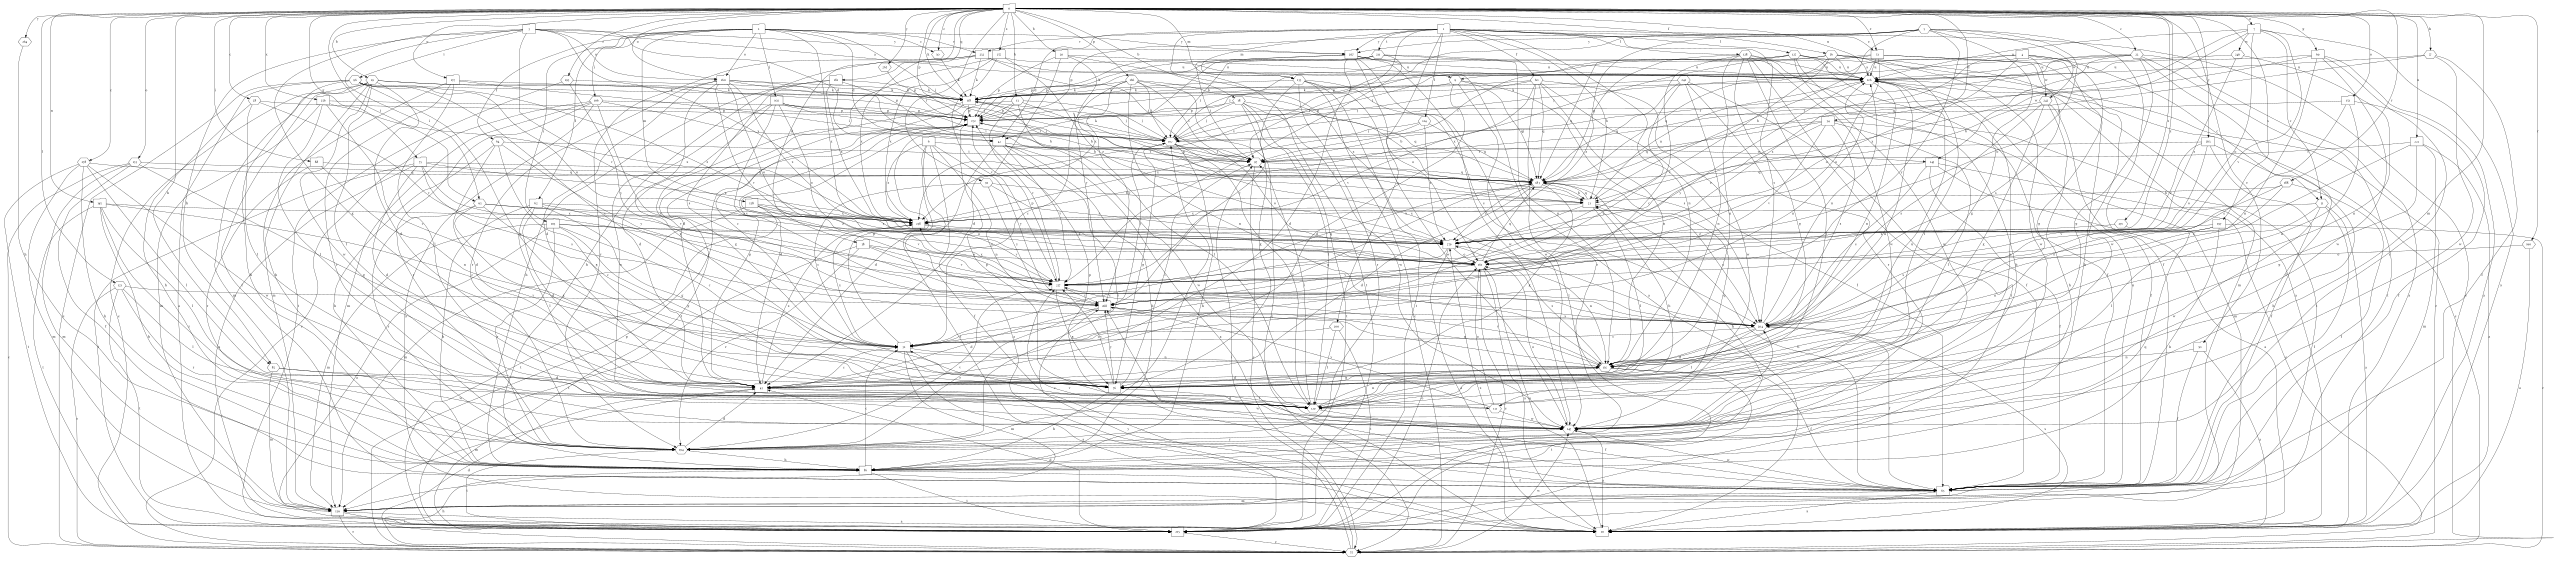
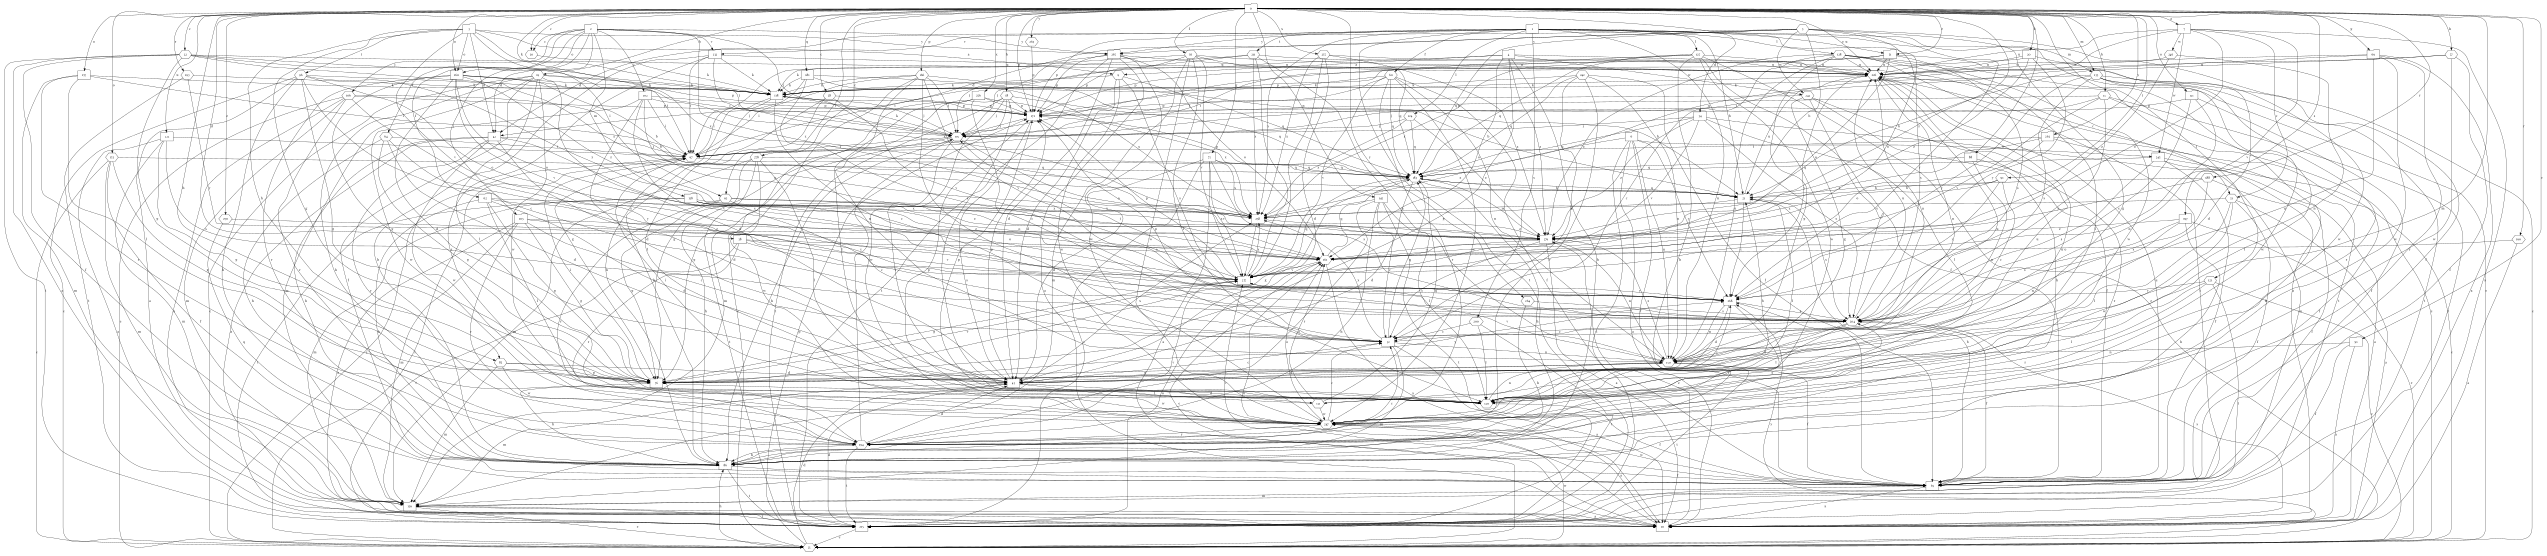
(999, 55) -> (1324, 55)
none -> (1689, 311)
none -> (578, 369)
